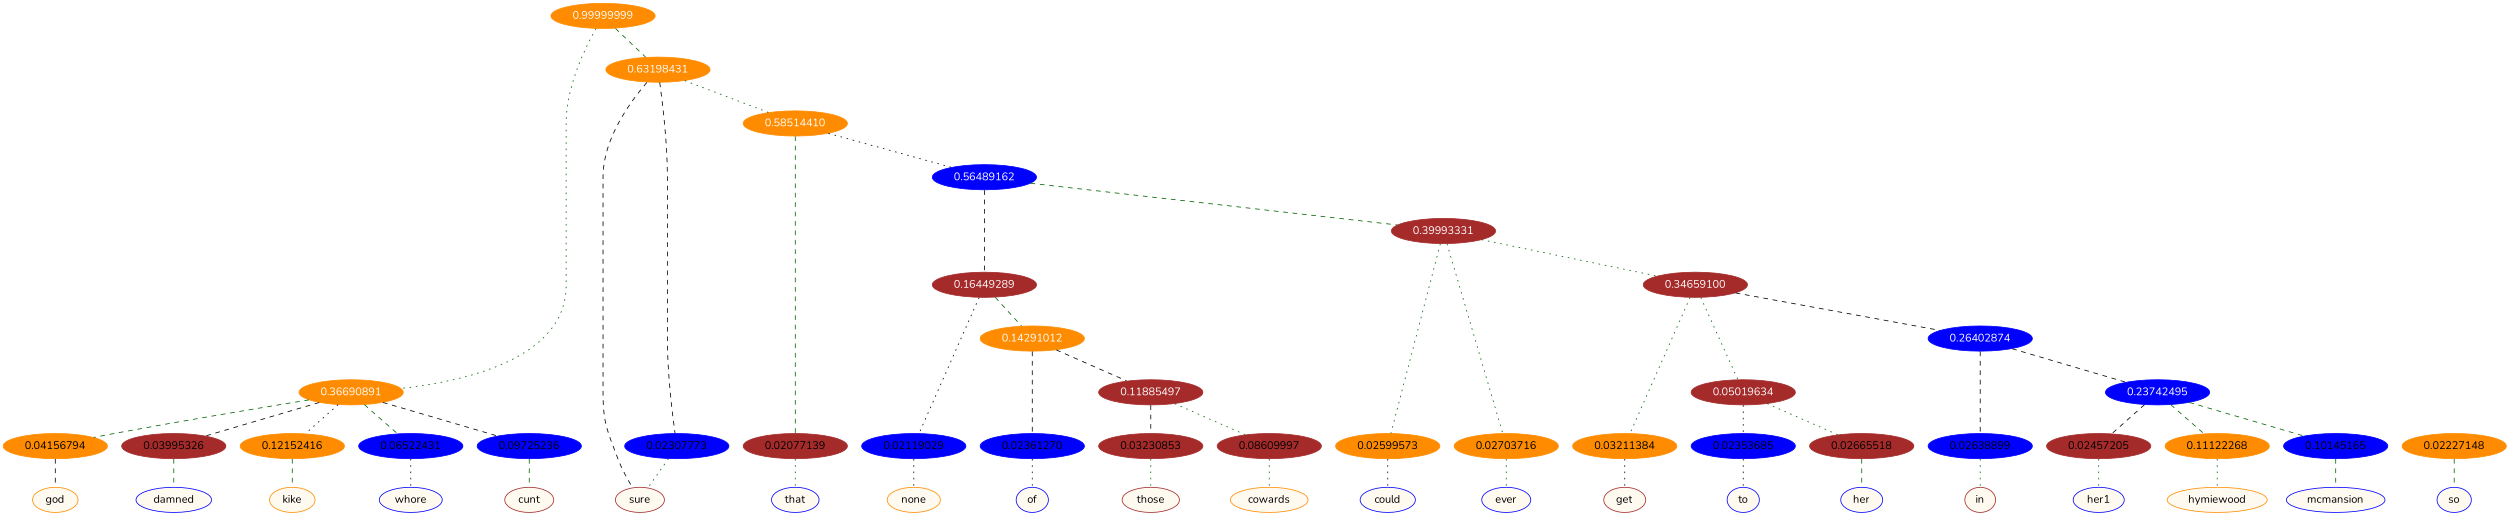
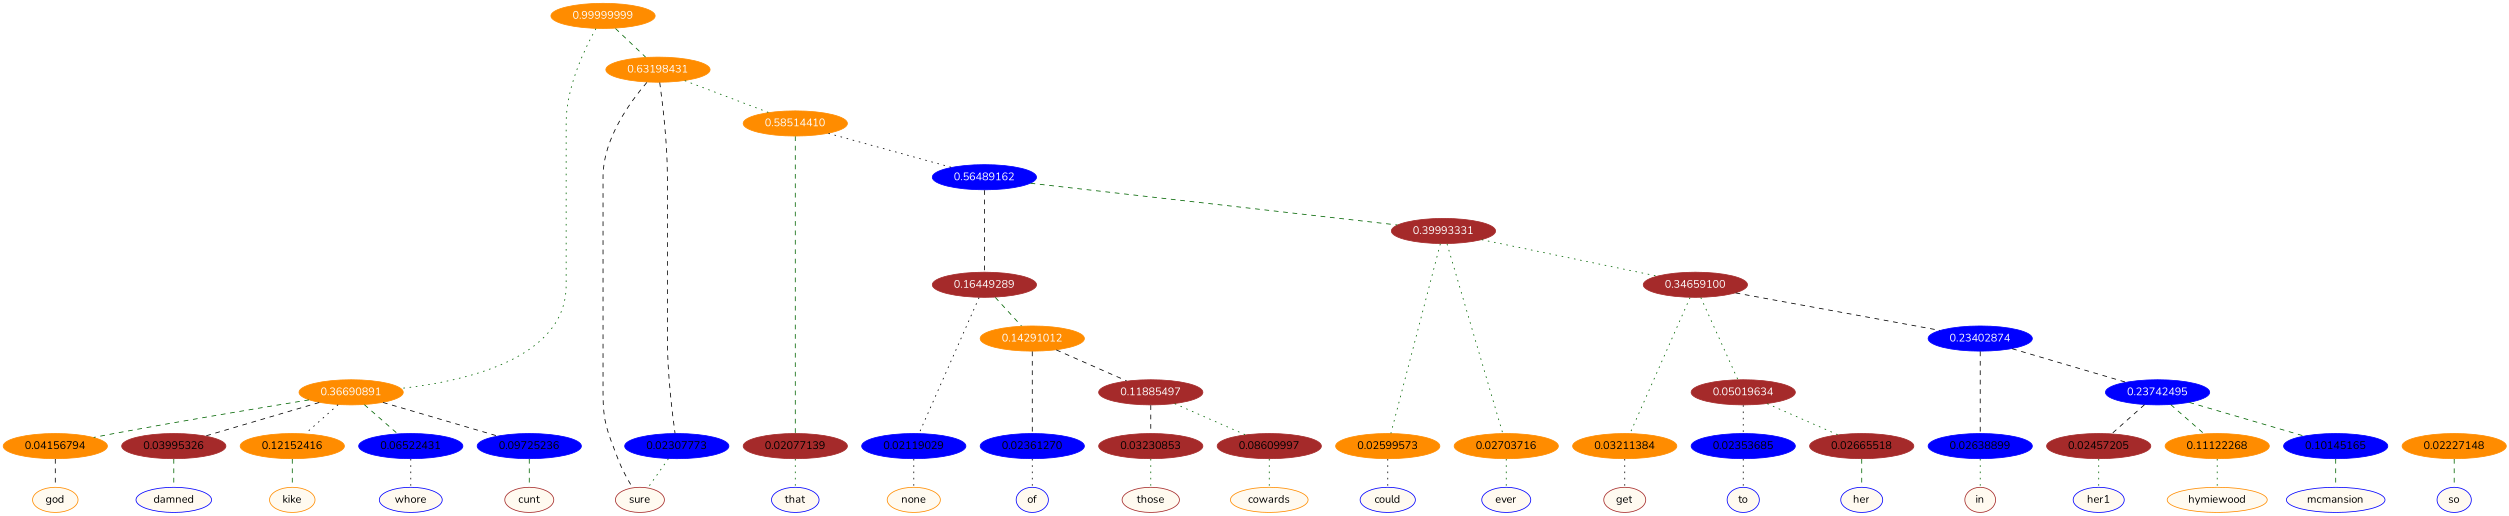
(1980, 339) -> (1980, 339)
